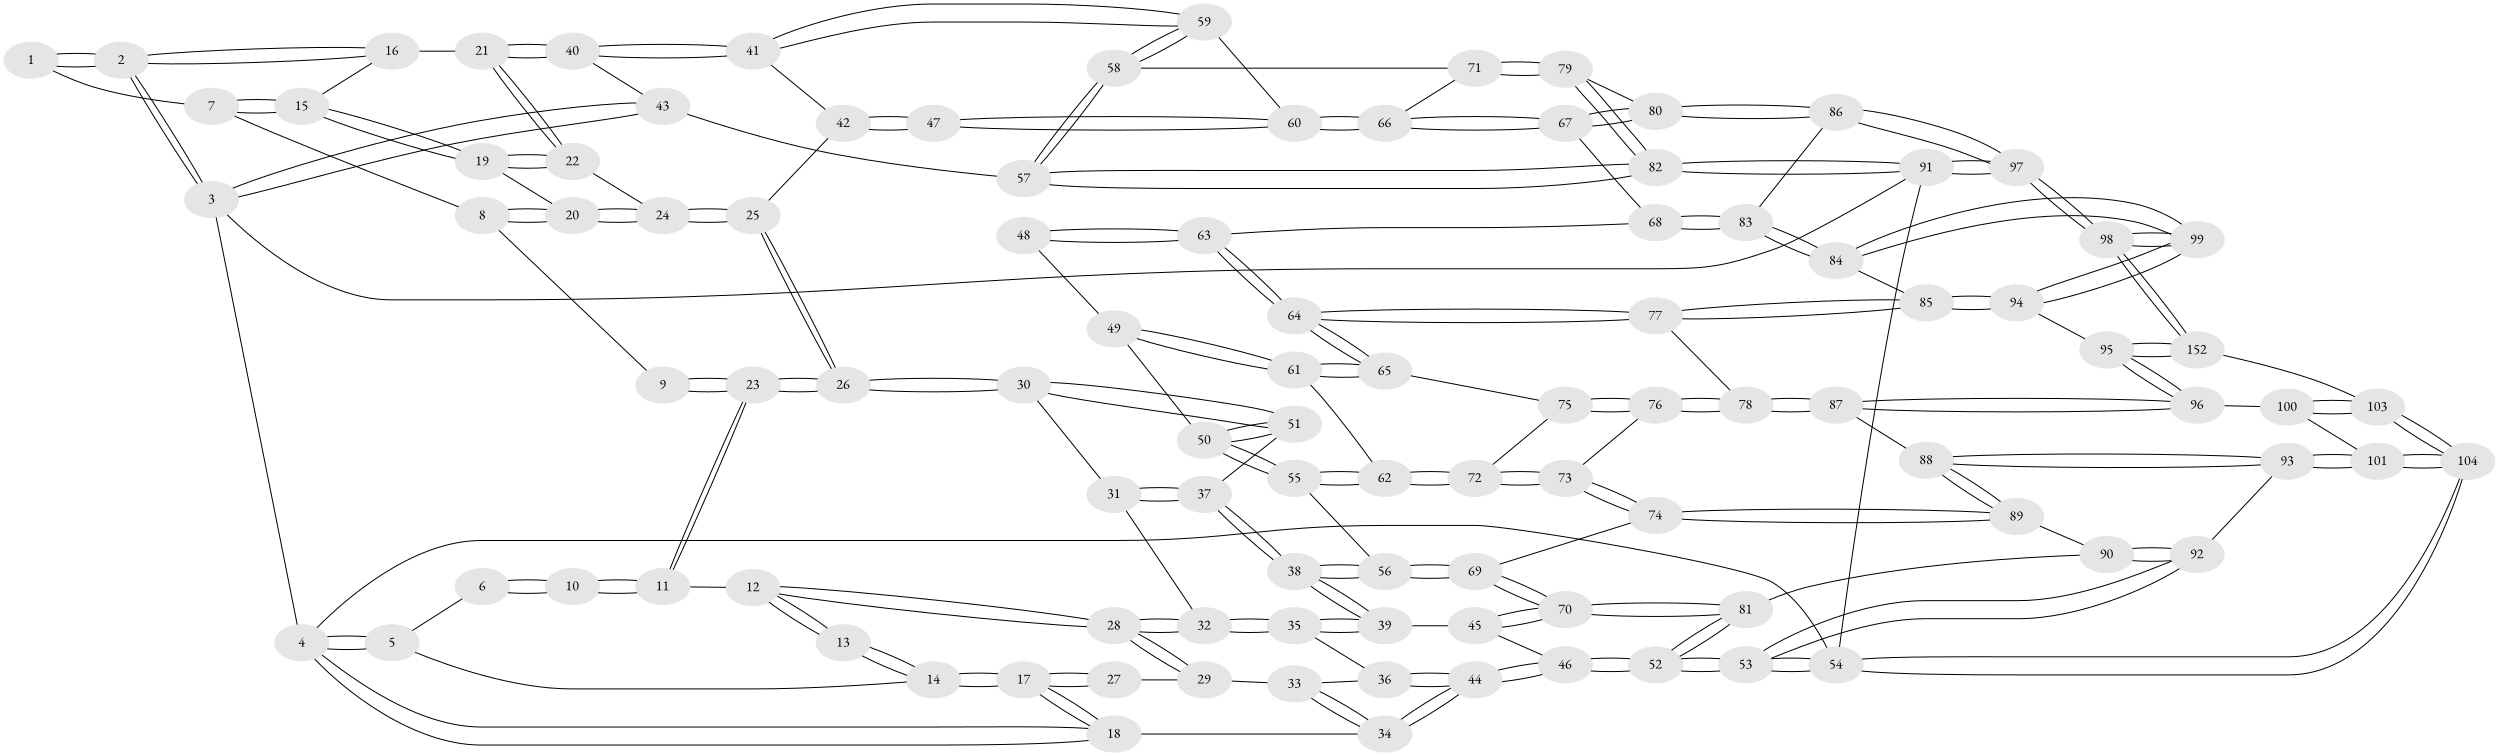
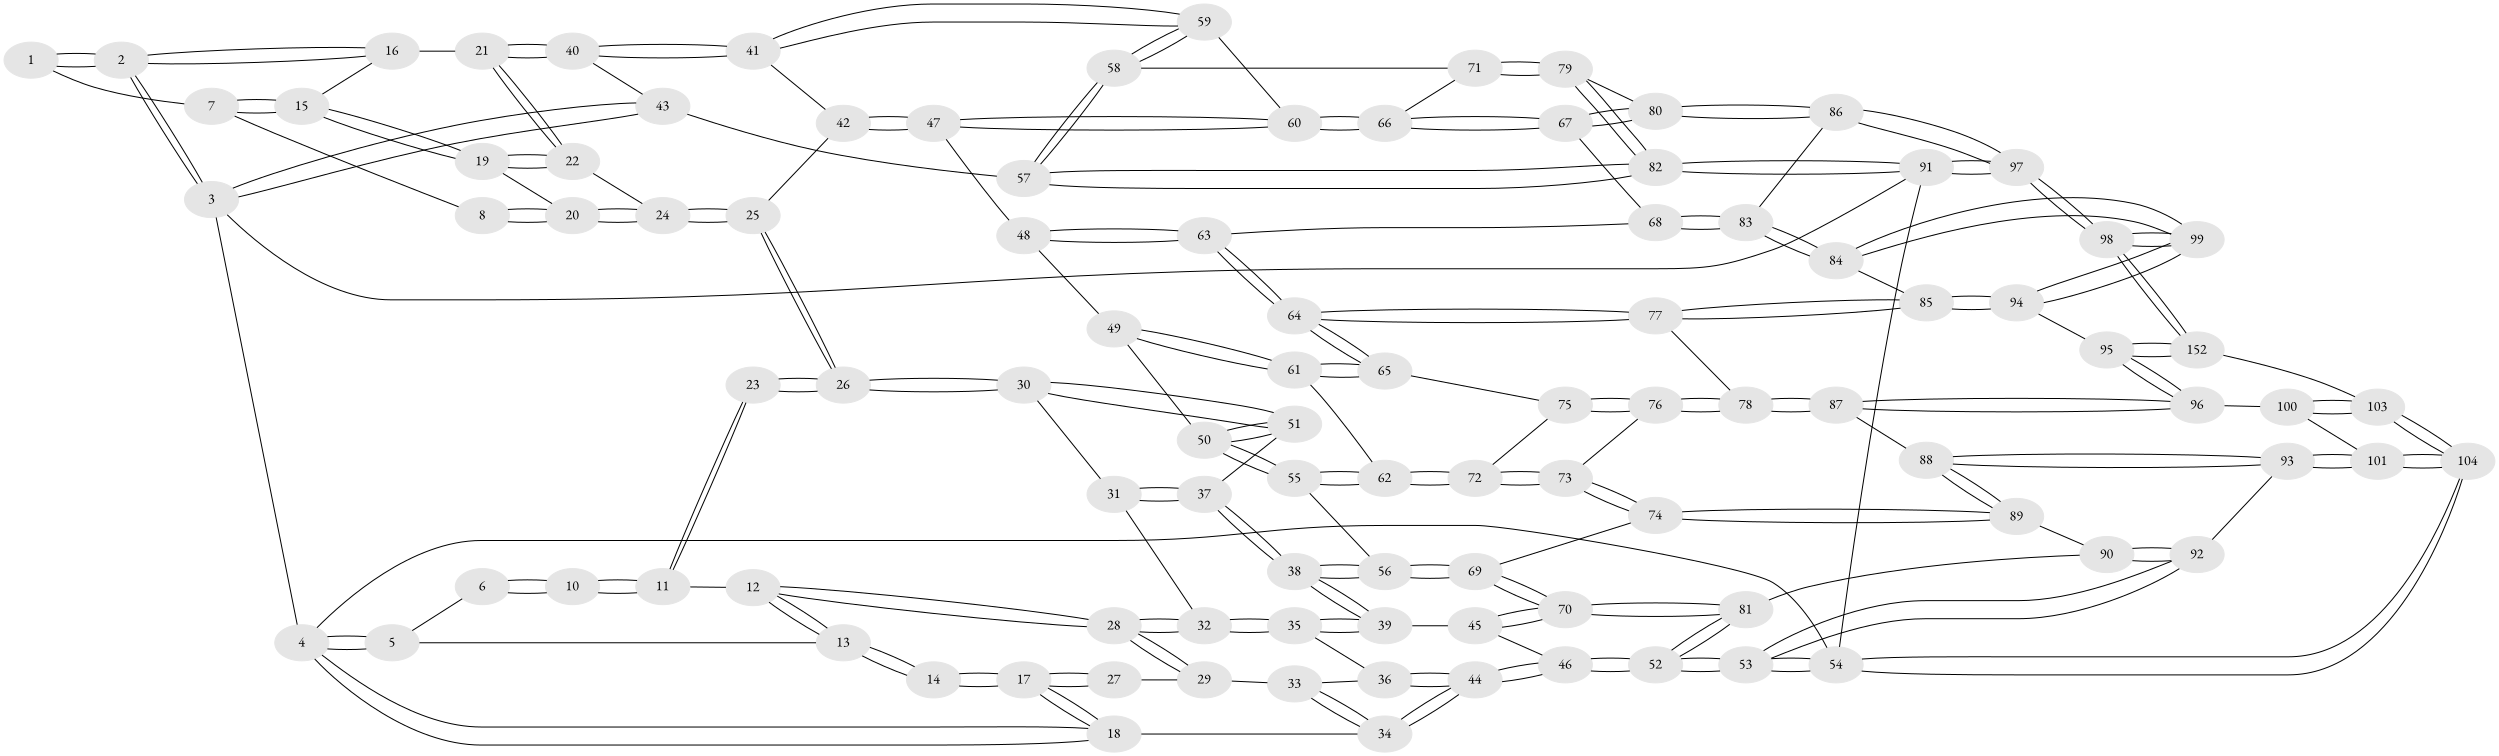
none -> (977, 180)
(663, 385) -> none
(658, 689) -> (618, 643)
